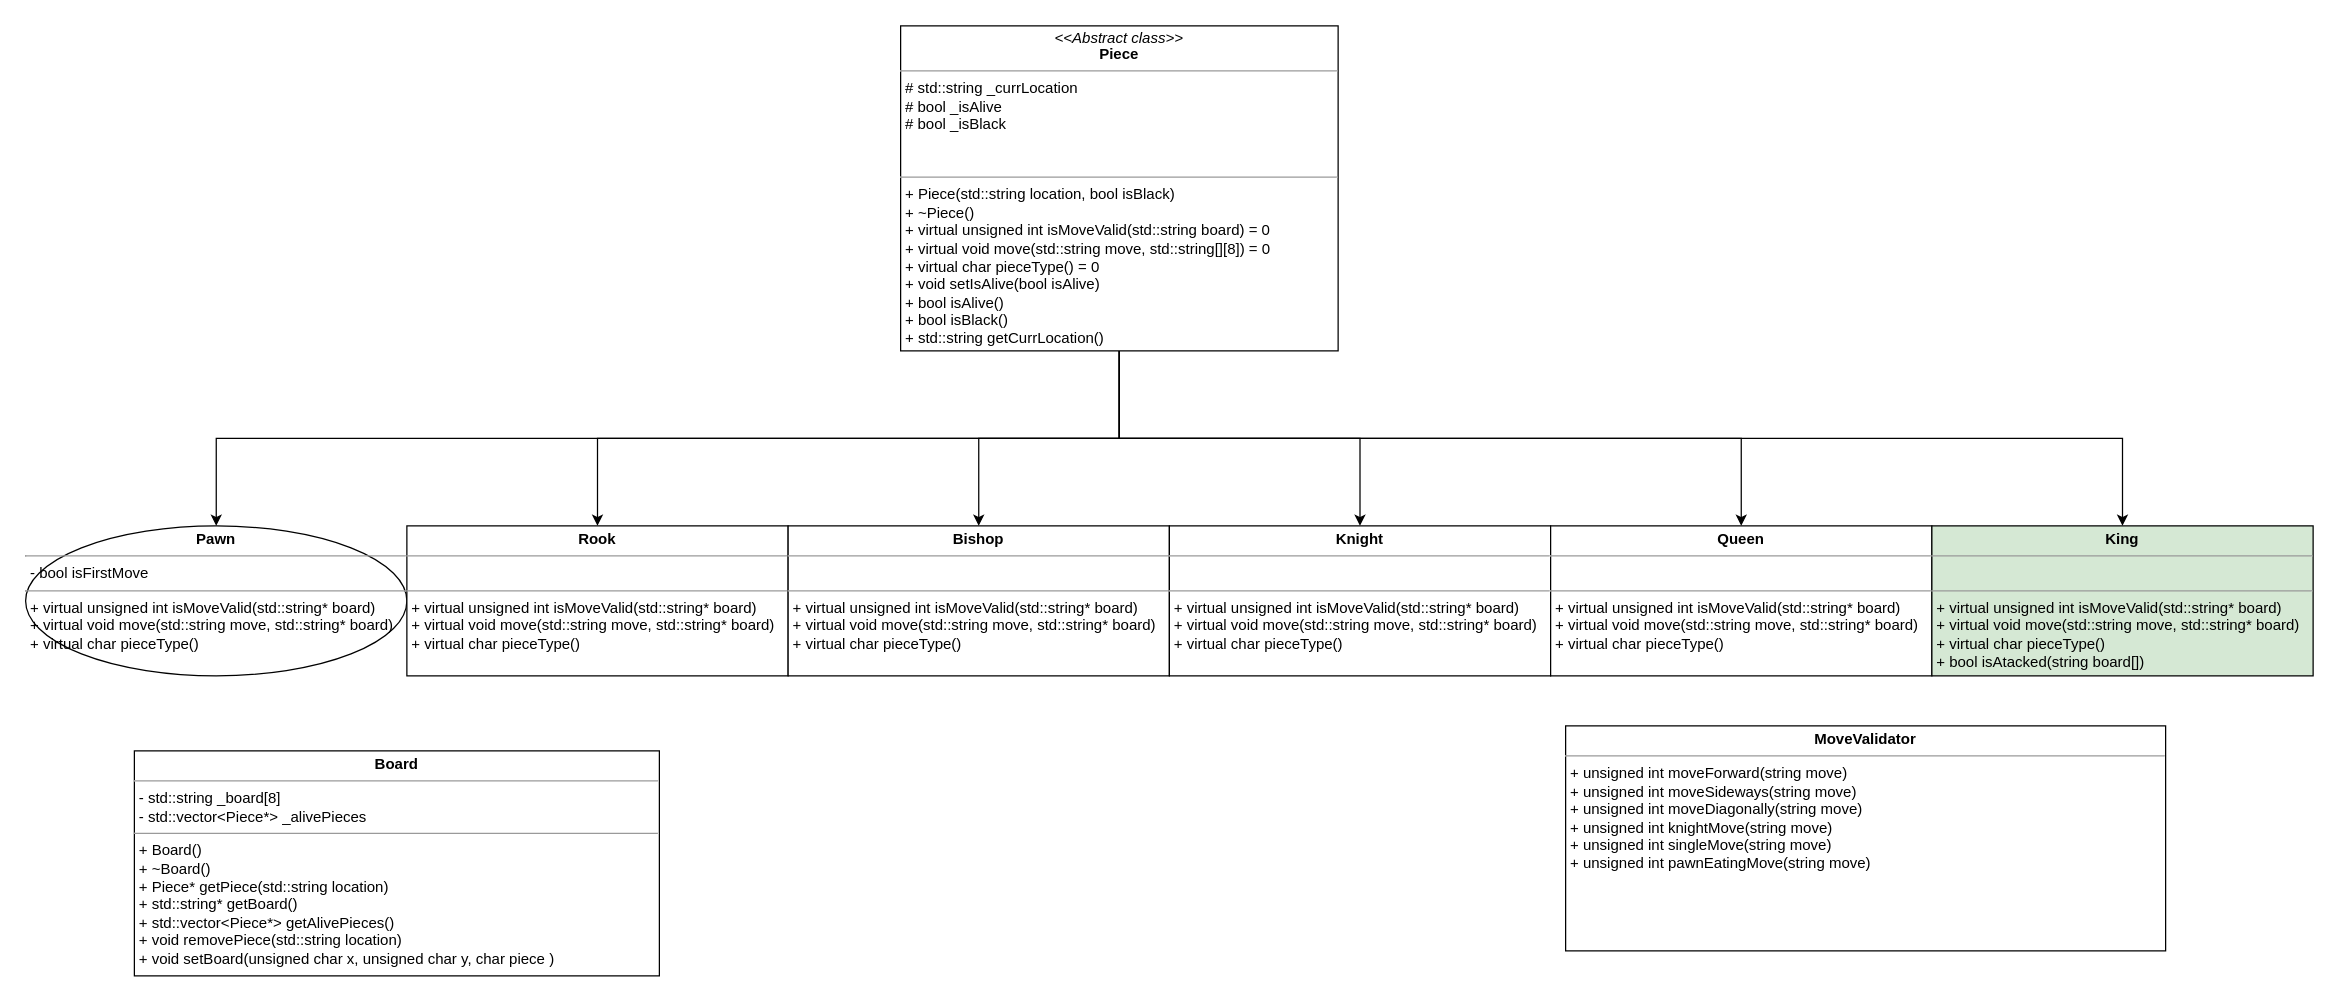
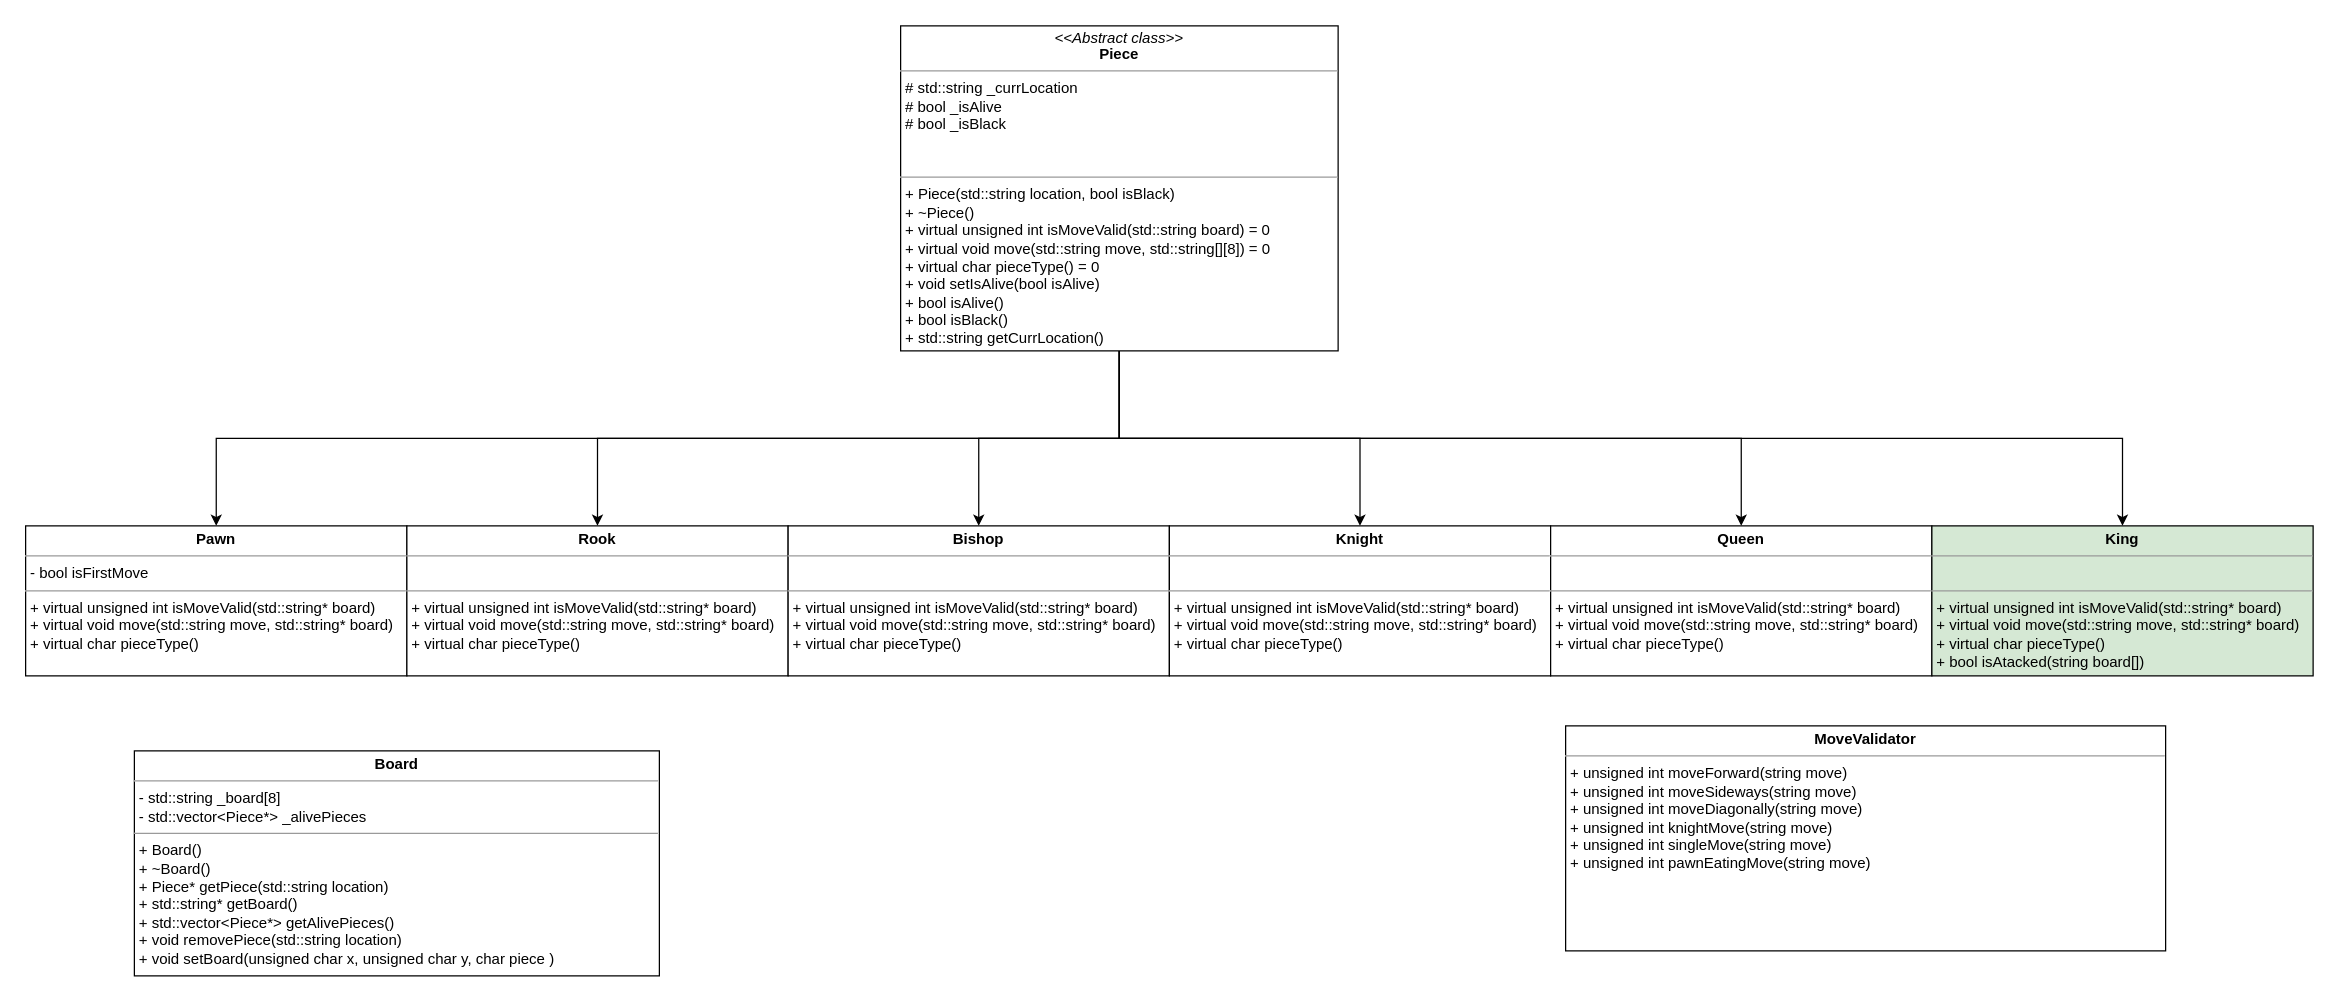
(216, 601) -> (216, 601)
